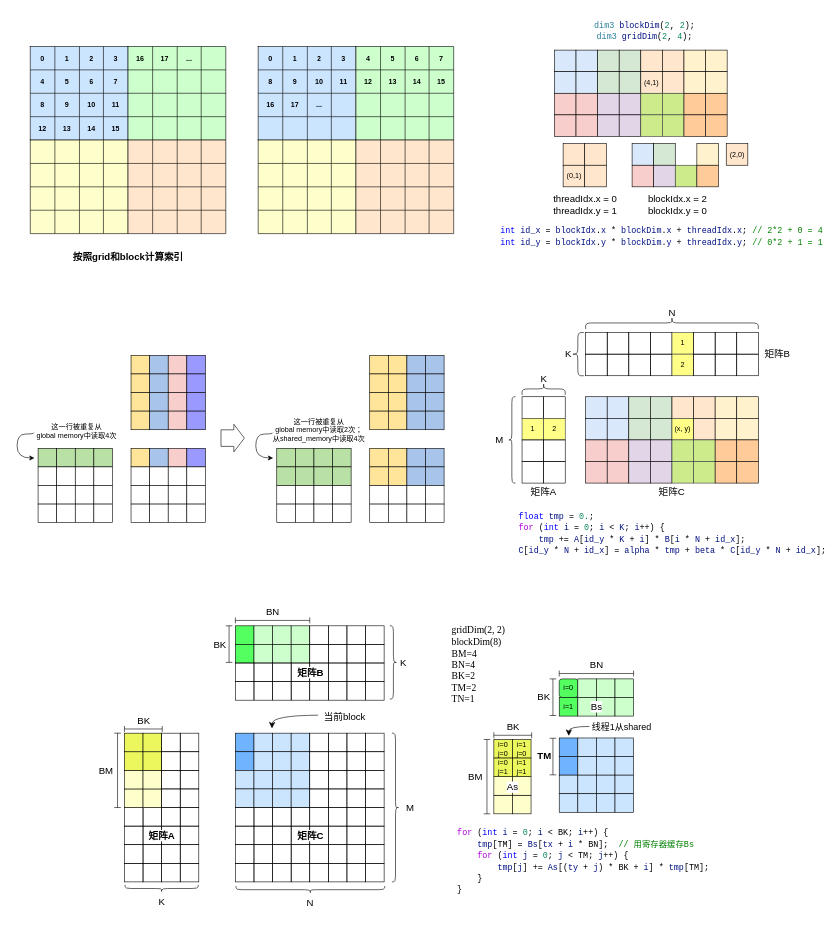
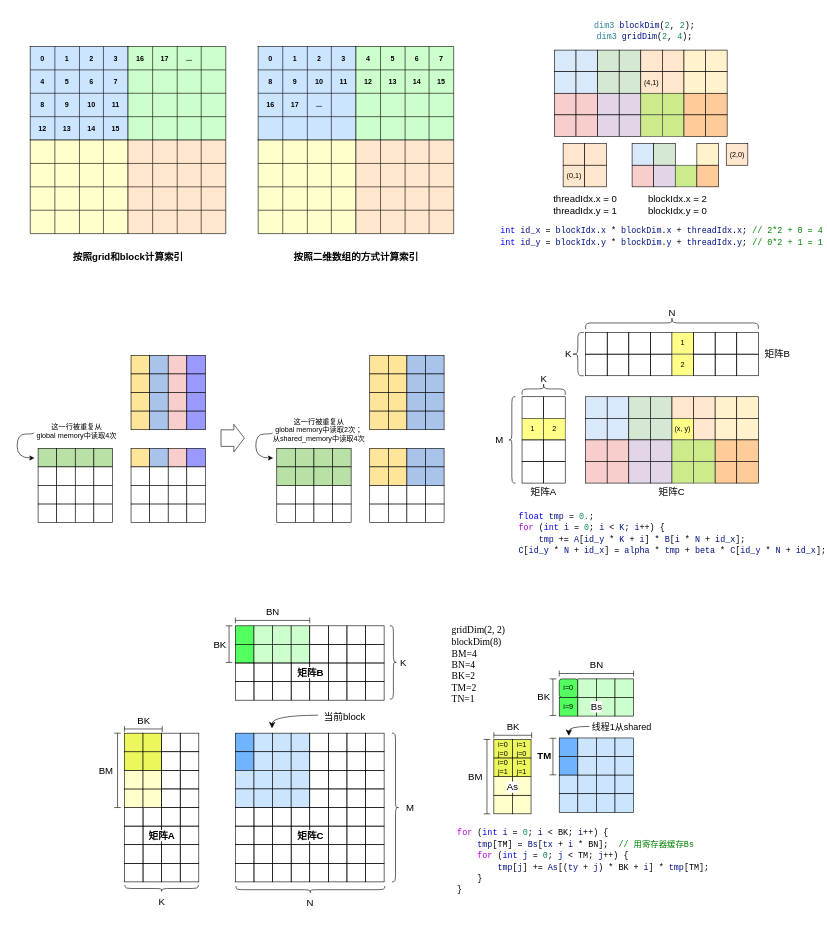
none -> (356, 257)
(569, 707) -> (569, 707)
